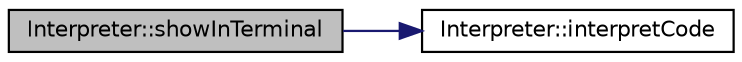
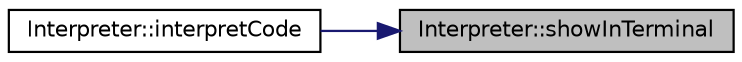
(371, 31) -> (349, 31)
